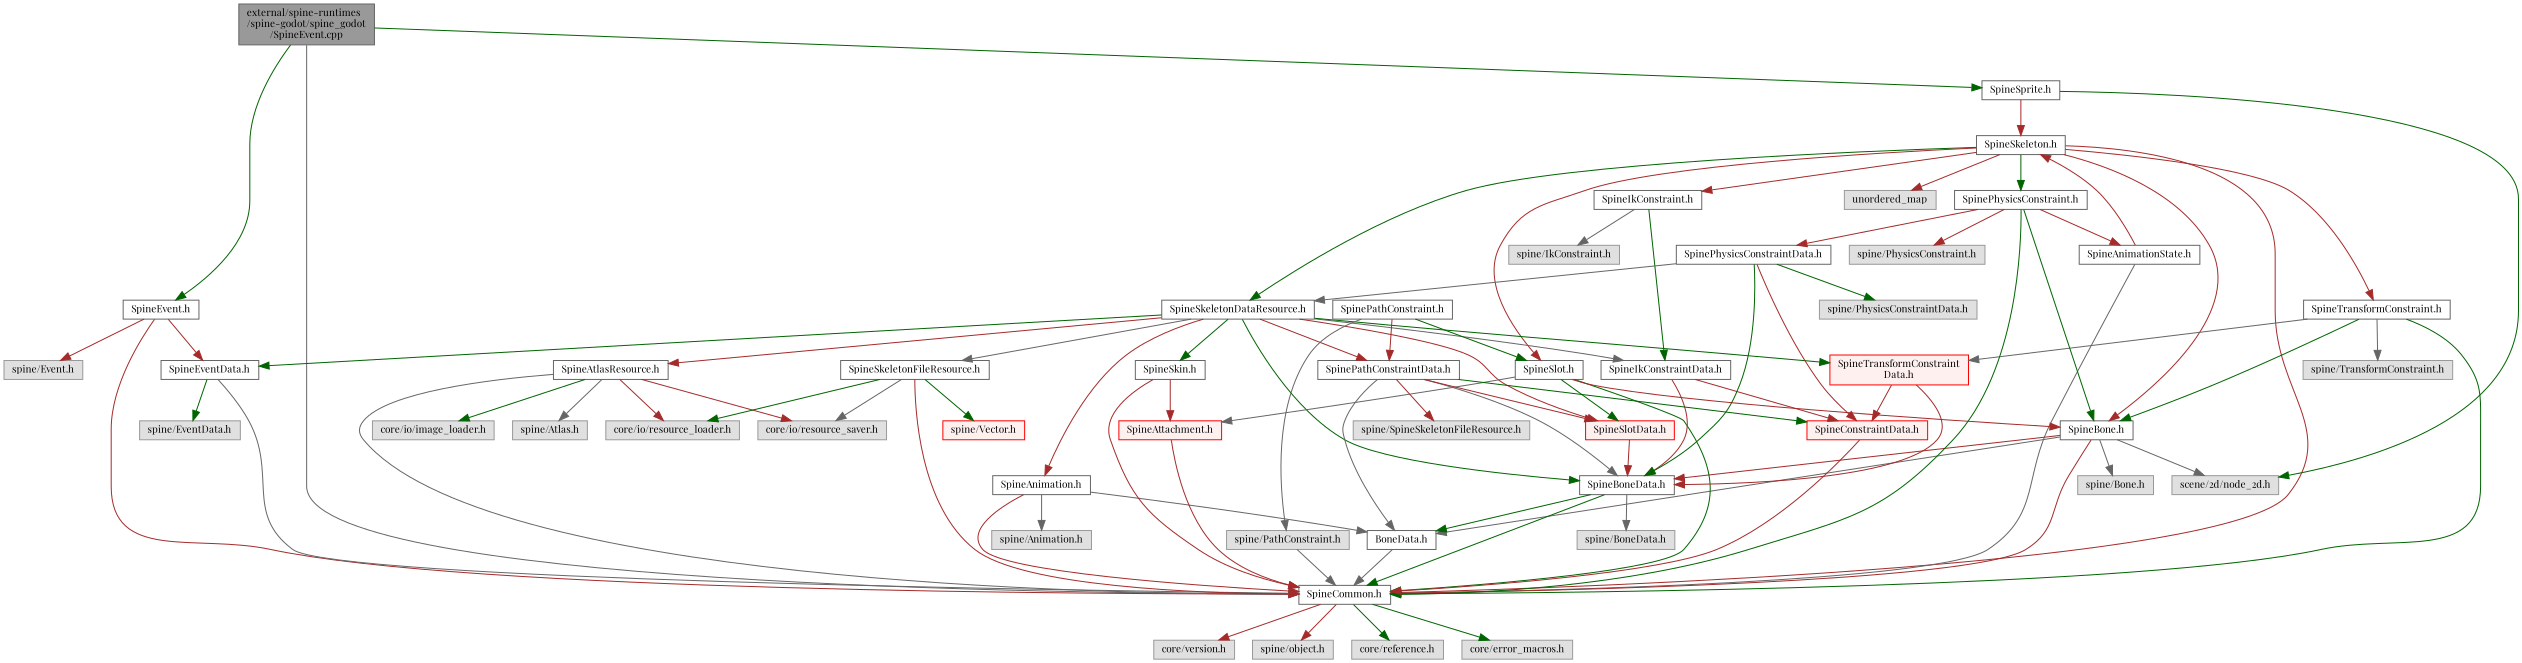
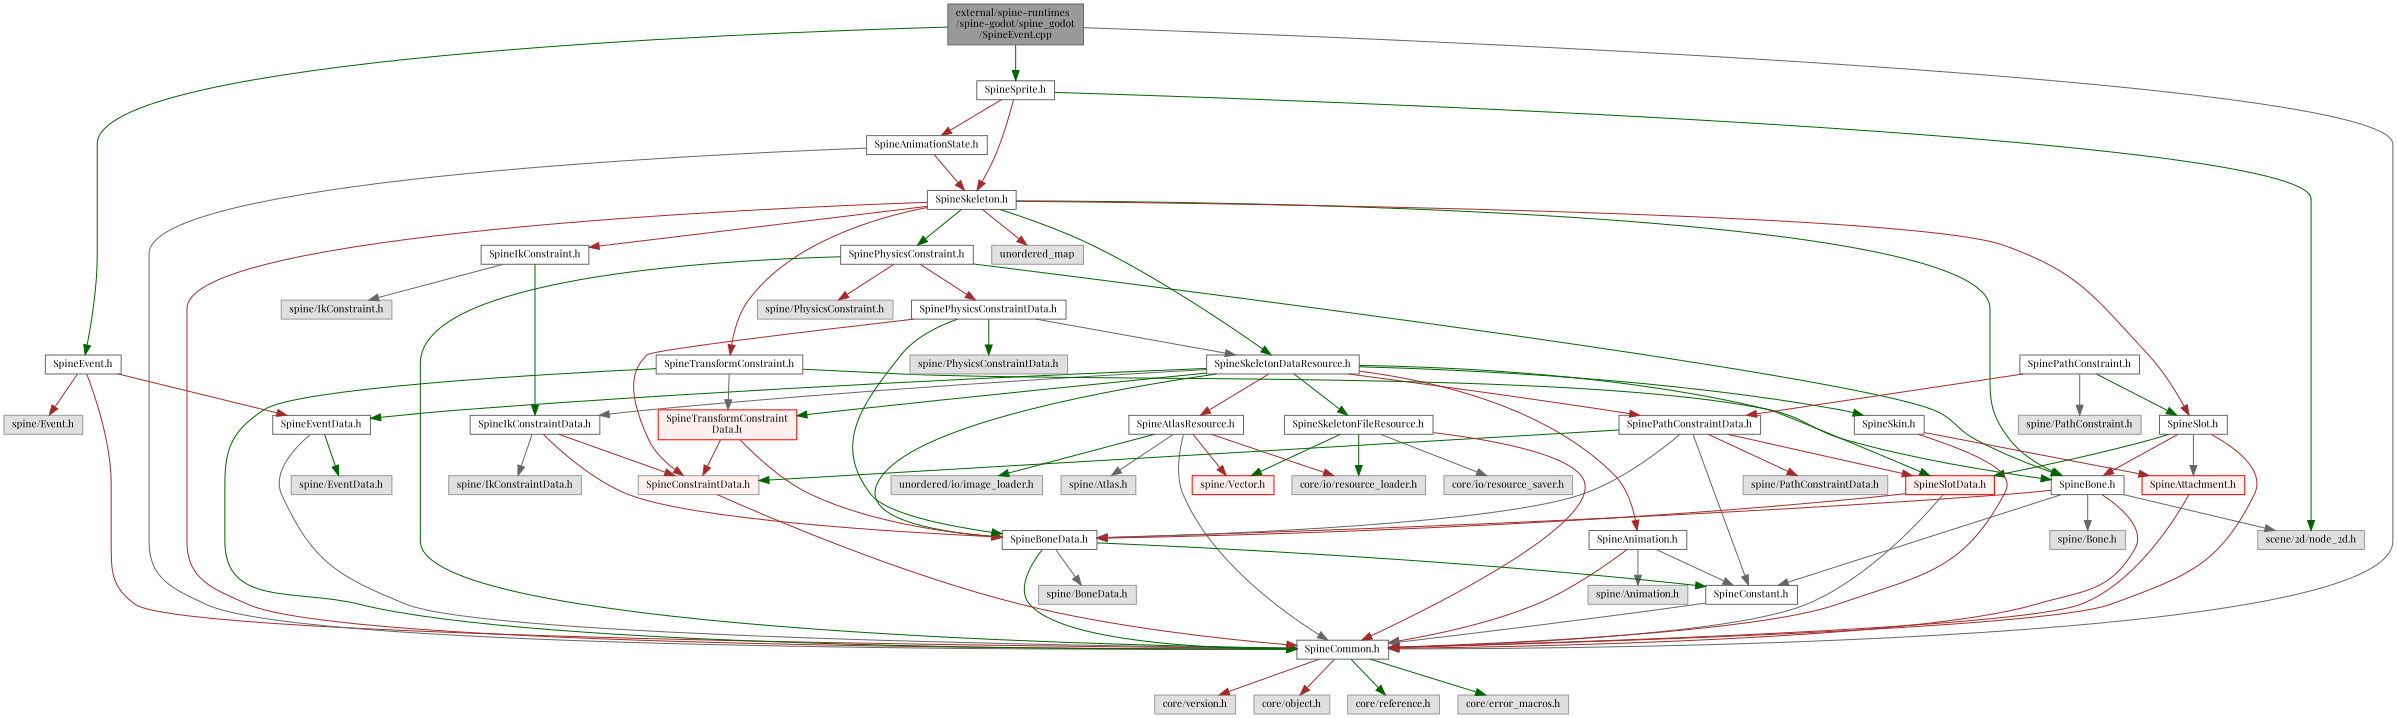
(2075, 225) -> (976, 115)
(2215, 261) -> (1607, 220)
(1082, 339) -> (1317, 391)
(1451, 349) -> (1647, 387)
(2378, 370) -> none
(712, 399) -> (1204, 448)
(433, 430) -> (967, 485)
(1441, 430) -> (1815, 485)
(1867, 430) -> (699, 485)
none -> (515, 485)
(1402, 540) -> (1752, 595)
(1683, 550) -> (2085, 610)
(1313, 564) -> (1793, 608)
(1293, 650) -> (1292, 705)
